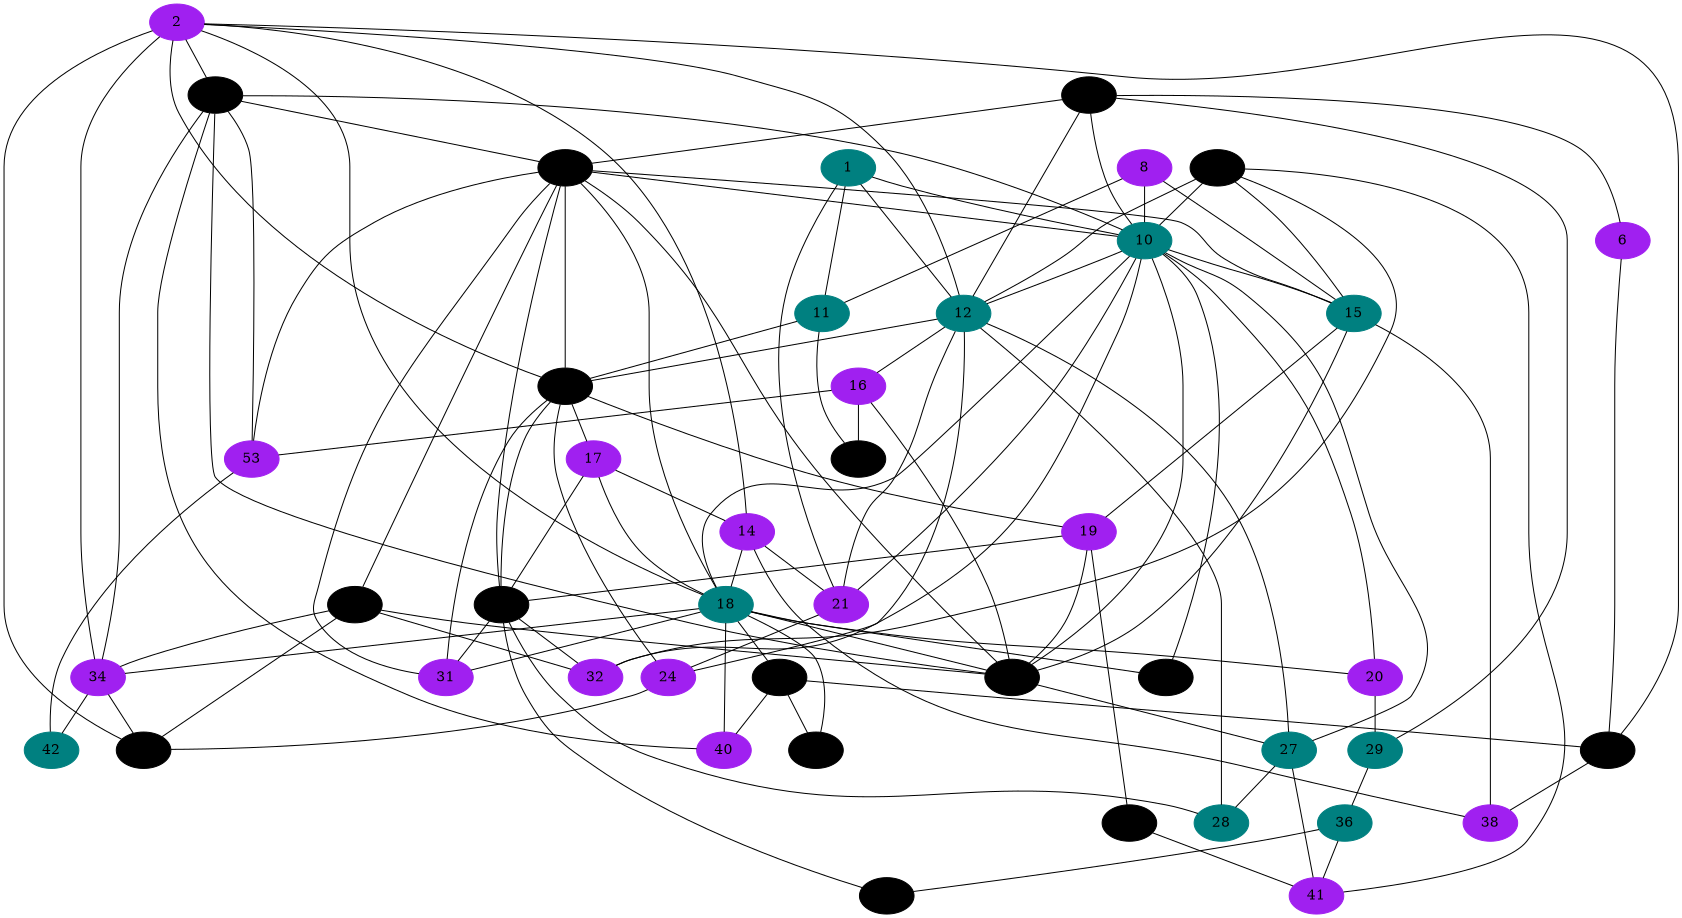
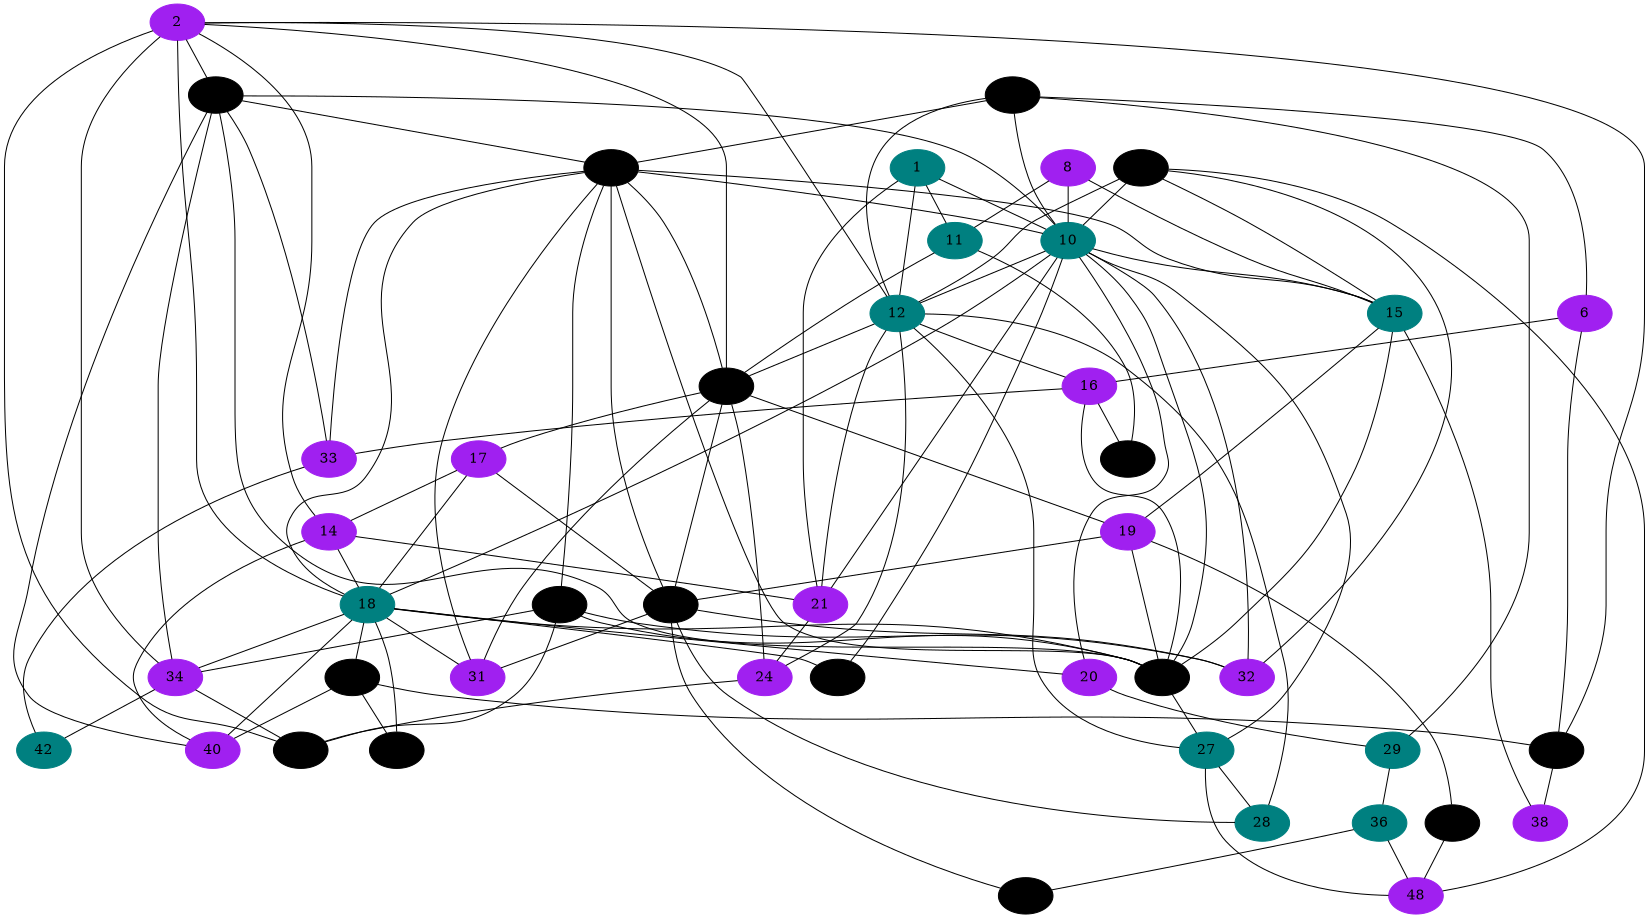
none -> (1337, 350)
(252, 459) -> (329, 459)
(1080, 738) -> (175, 614)
(1316, 896) -> (1416, 896)
